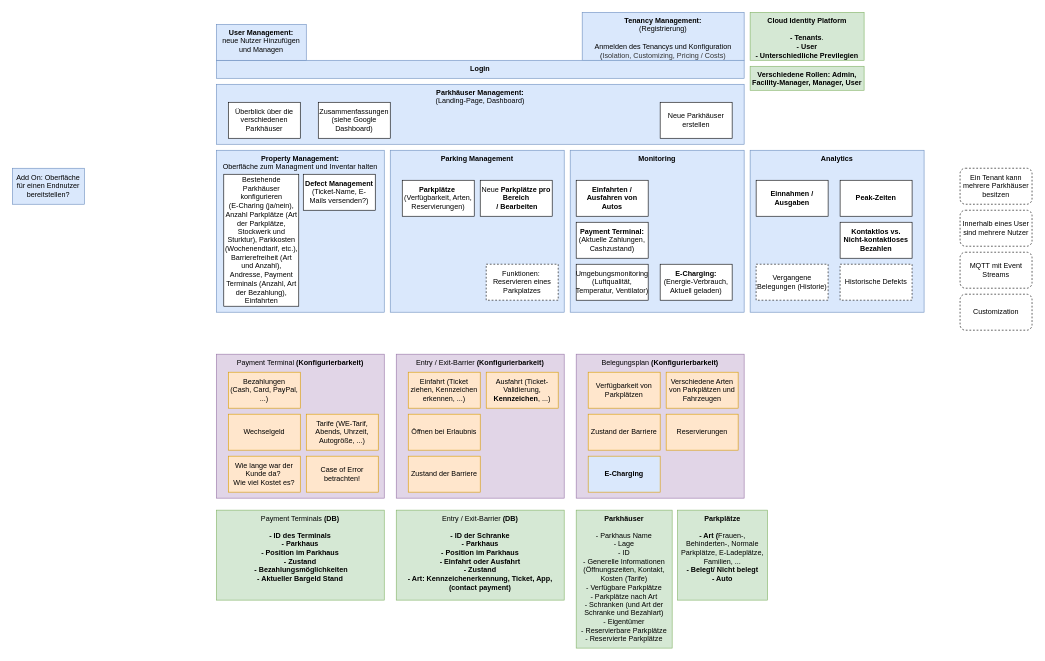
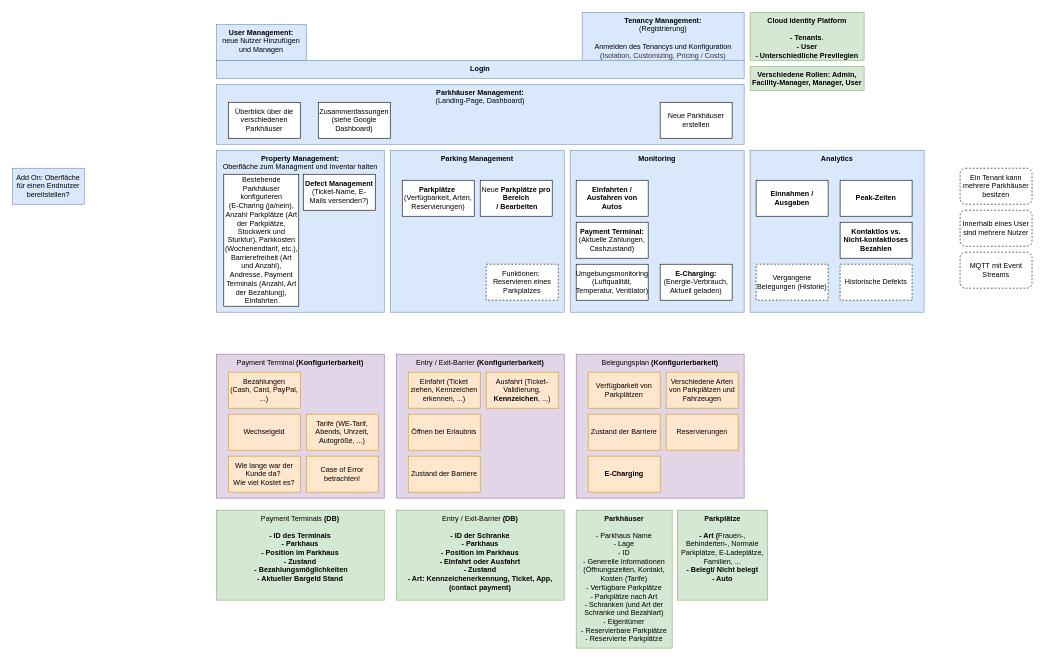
(996, 312) -> none
(624, 474) -> (624, 474)
